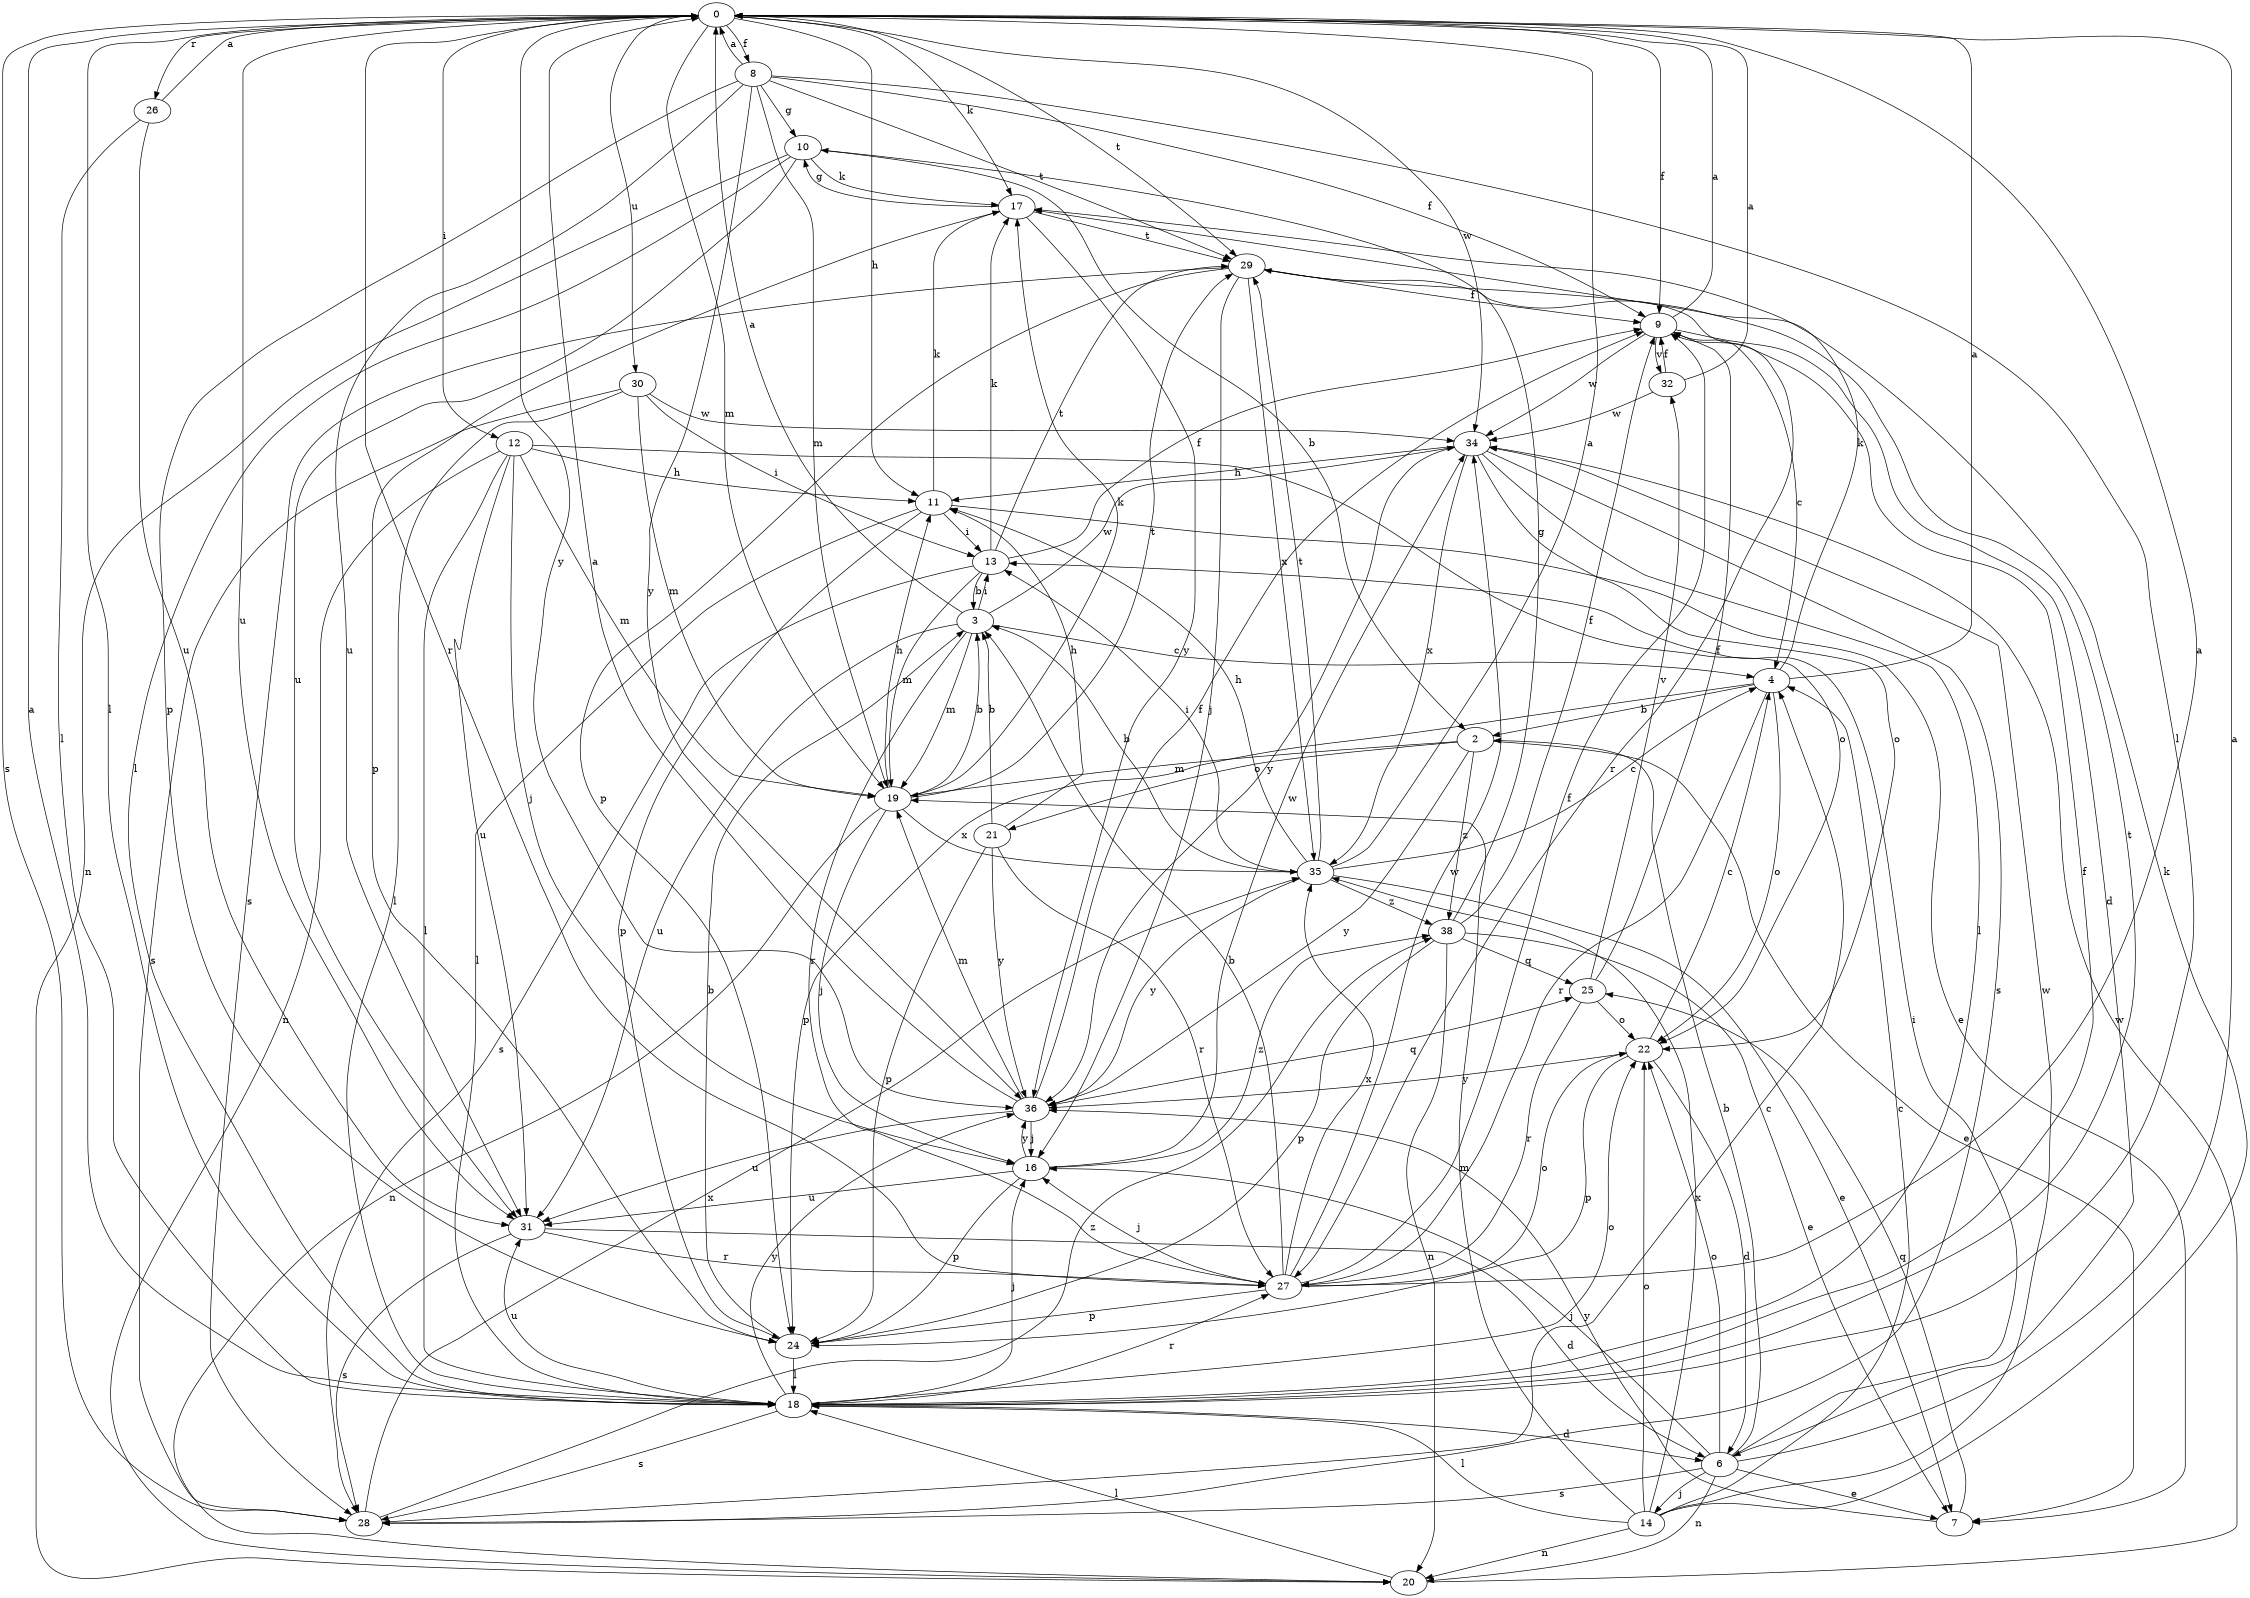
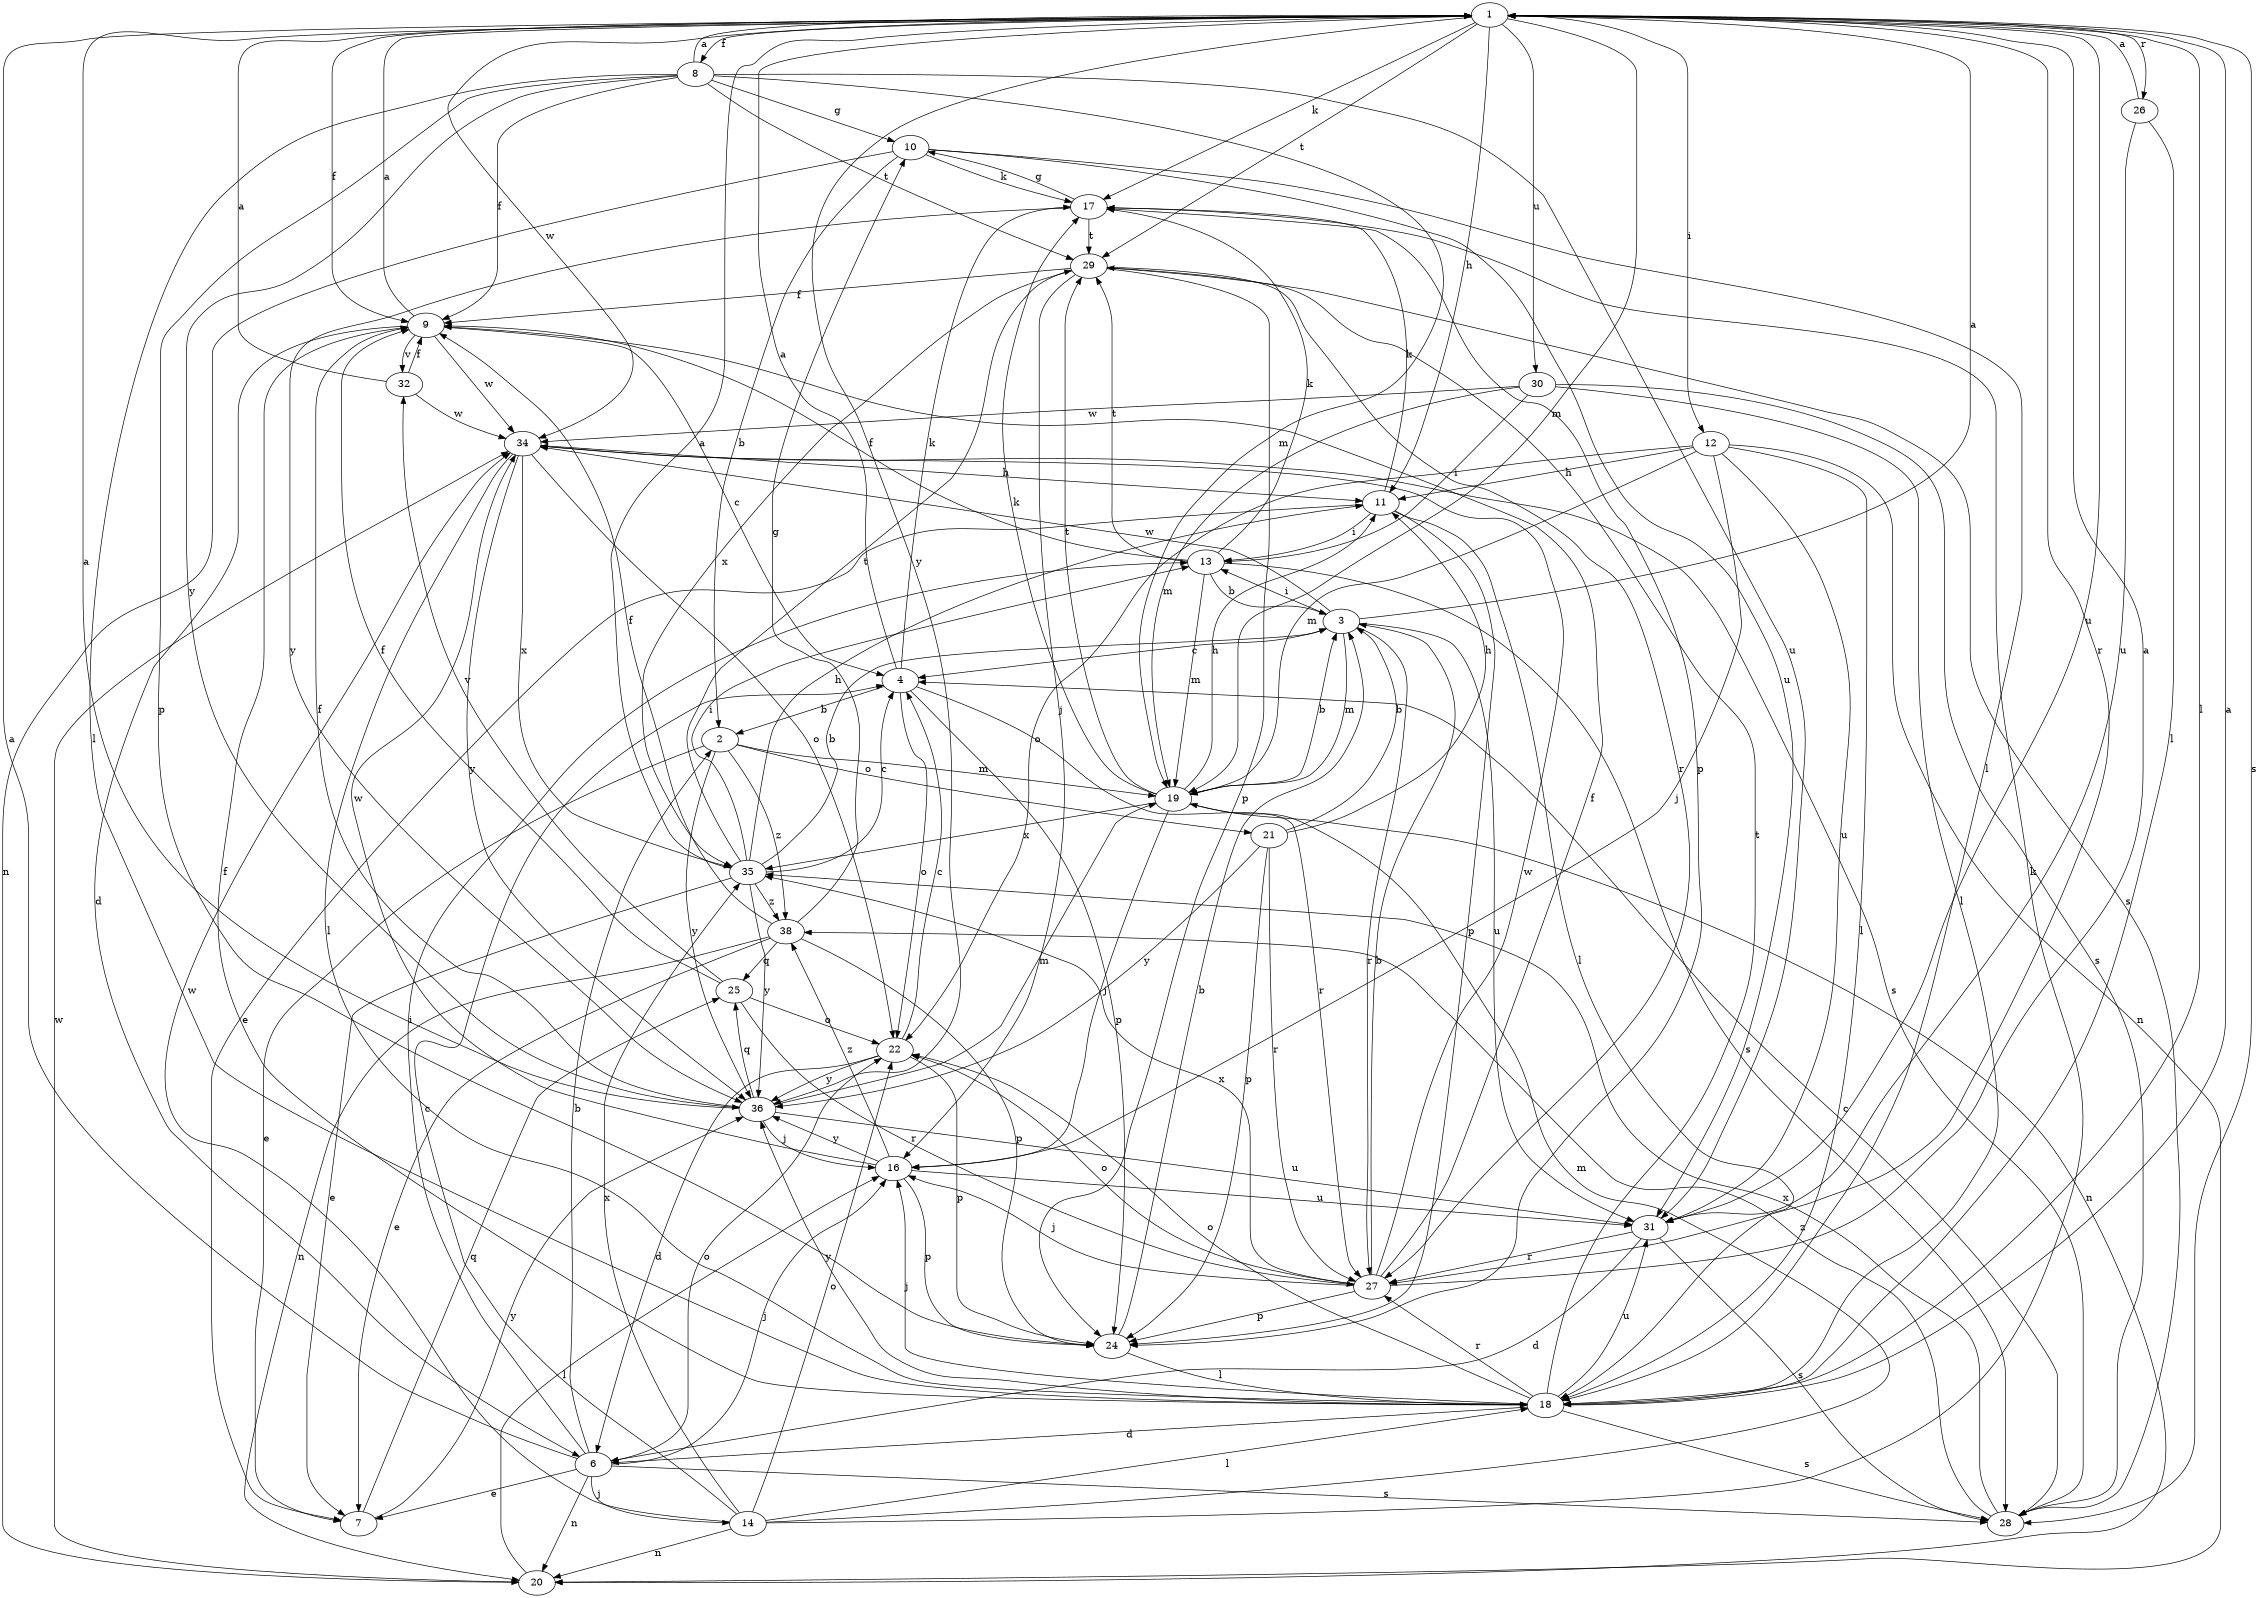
(717, 15) -> (1490, 15)
(1105, 1495) -> (616, 1334)
